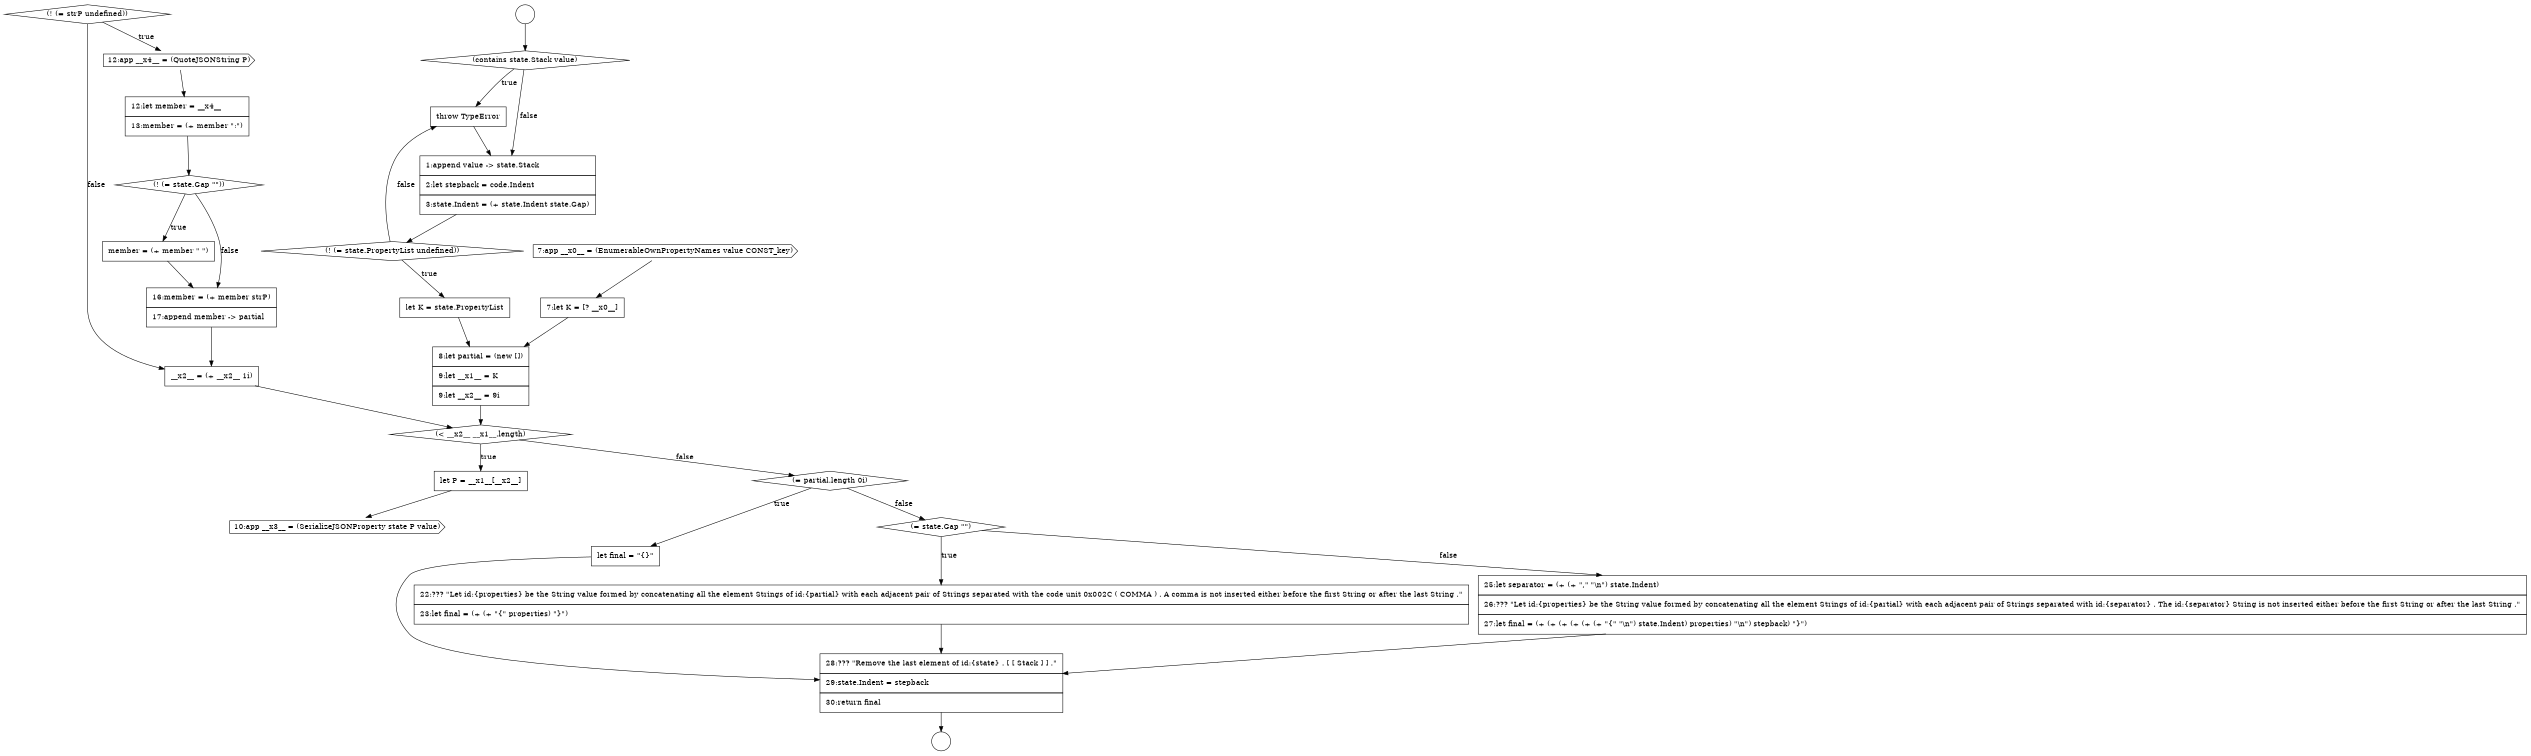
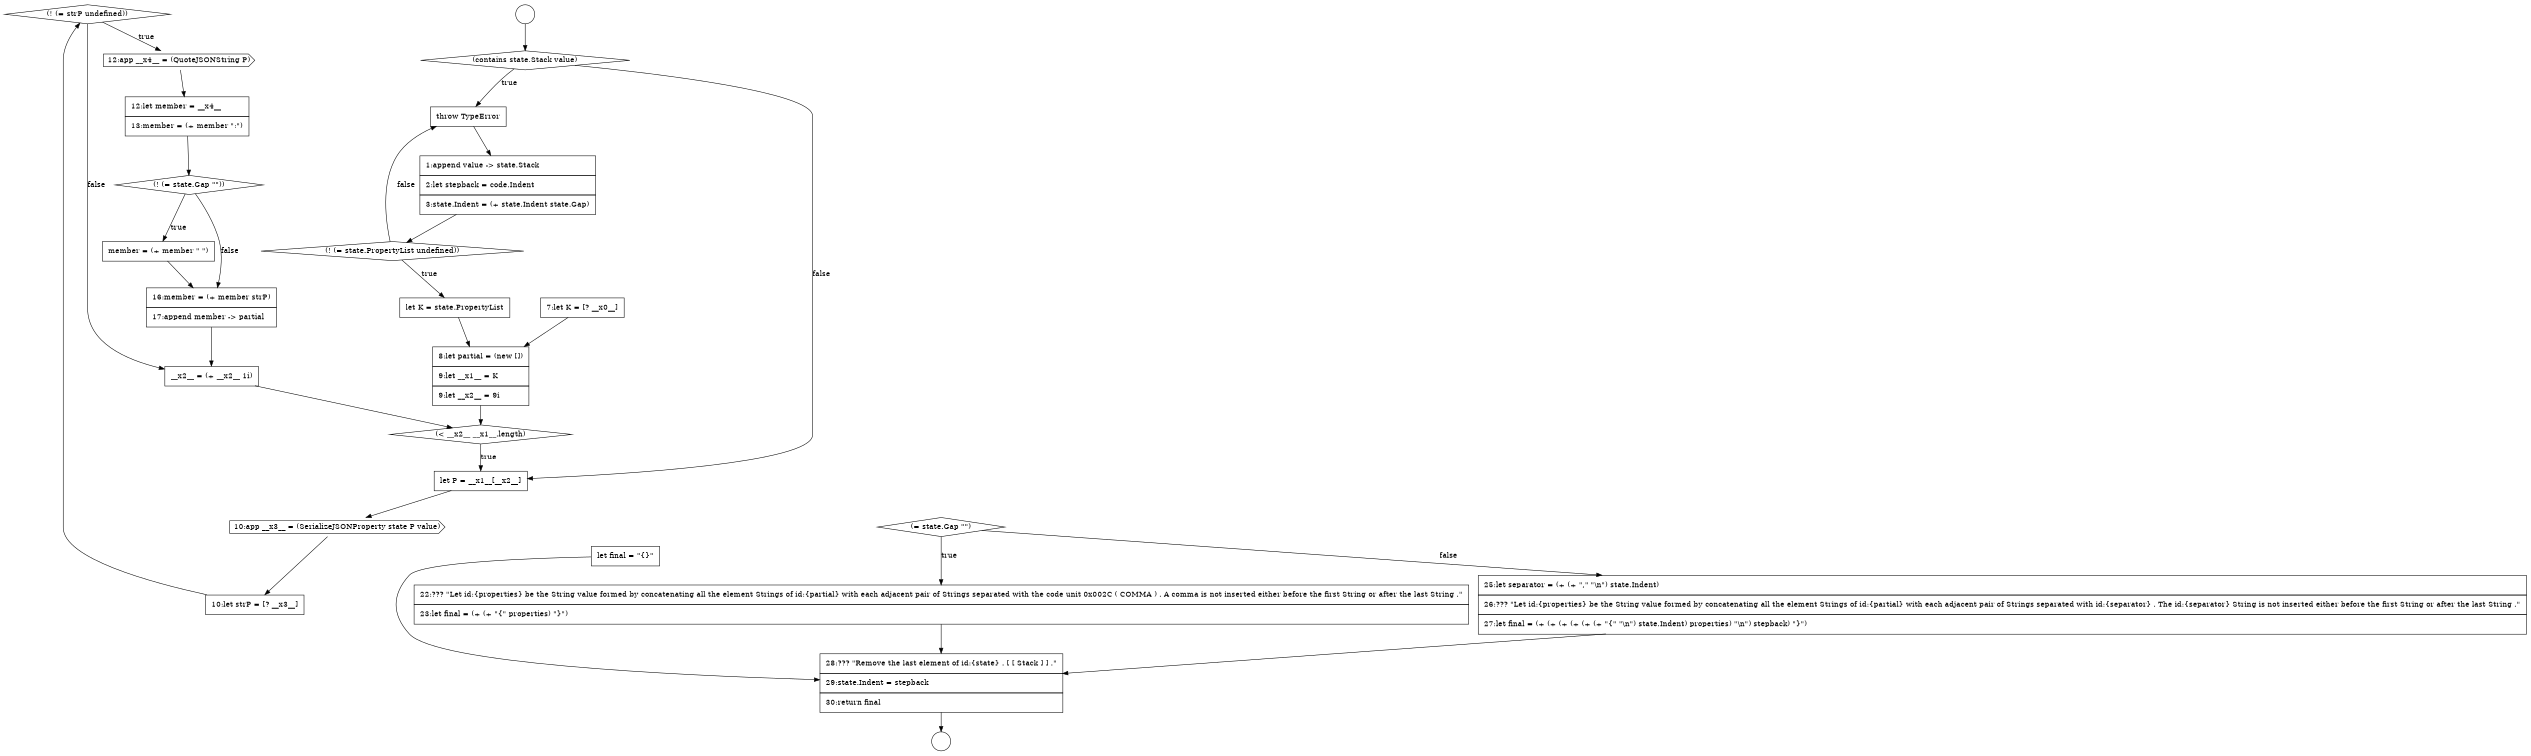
(518, 110) -> (813, 296)
(665, 251) -> none
(830, 481) -> none
none -> (255, 605)
